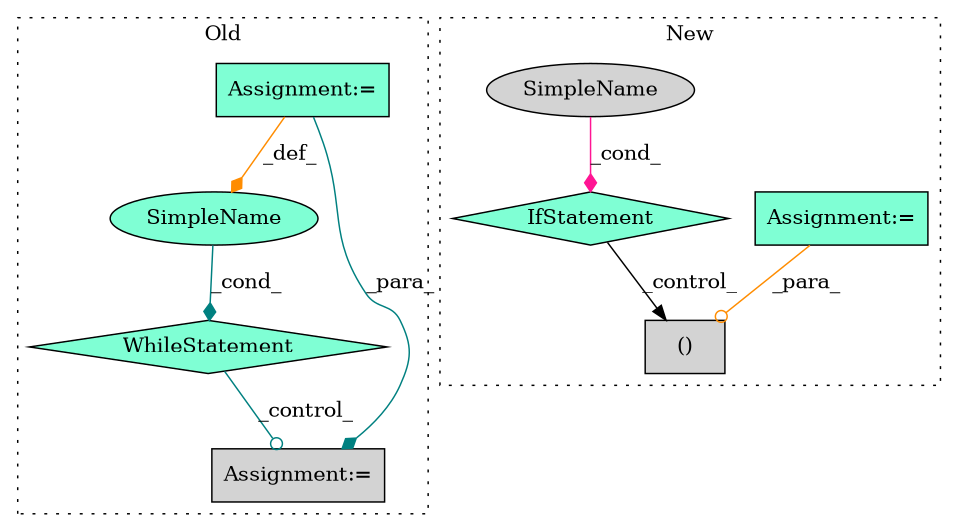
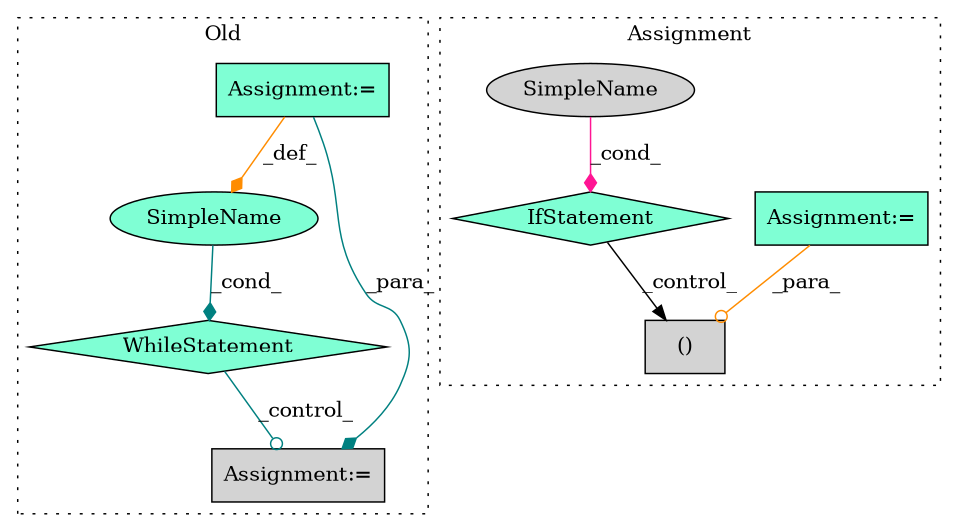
(690, 35) -> (690, 35)
